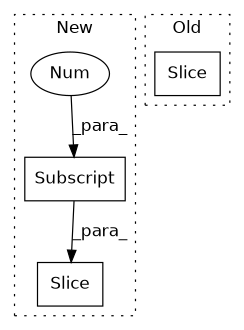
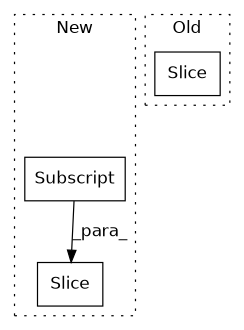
(70, 74) -> none
